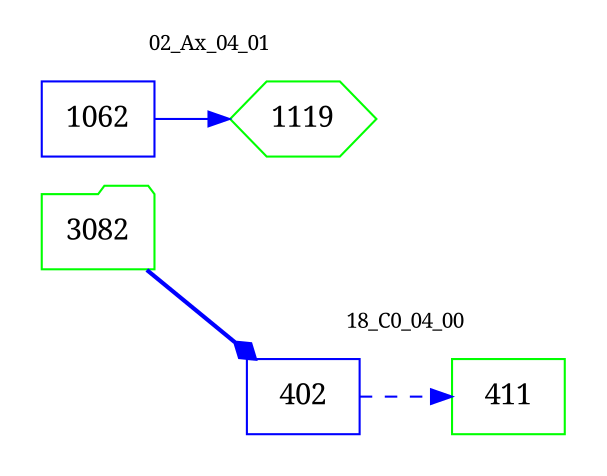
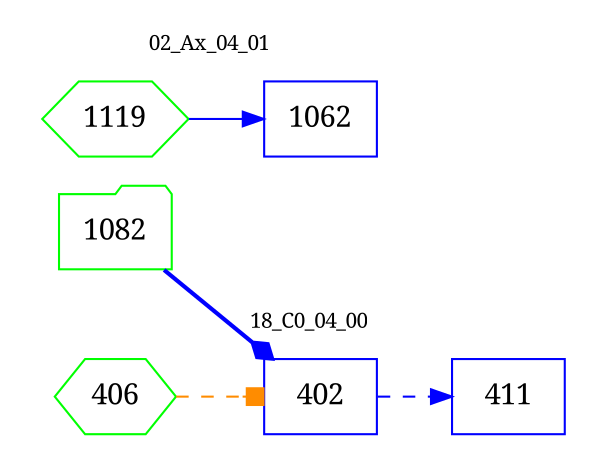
(181, 119) -> (216, 119)
(98, 232) -> (115, 232)
none -> (115, 397)
(508, 397) -> (508, 397)
